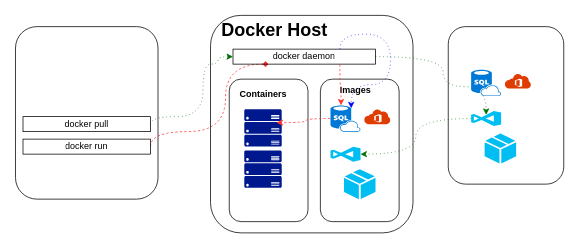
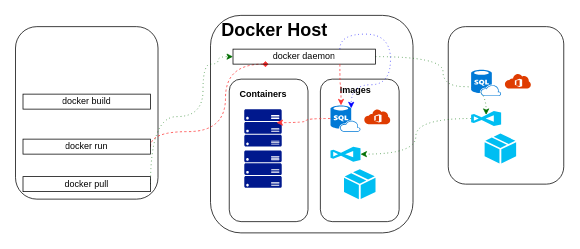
none -> (87, 102)
(87, 124) -> (87, 184)
